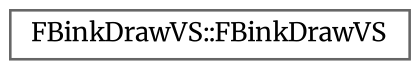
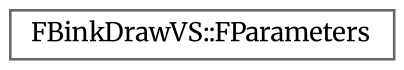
(210, 35) -> (202, 35)
